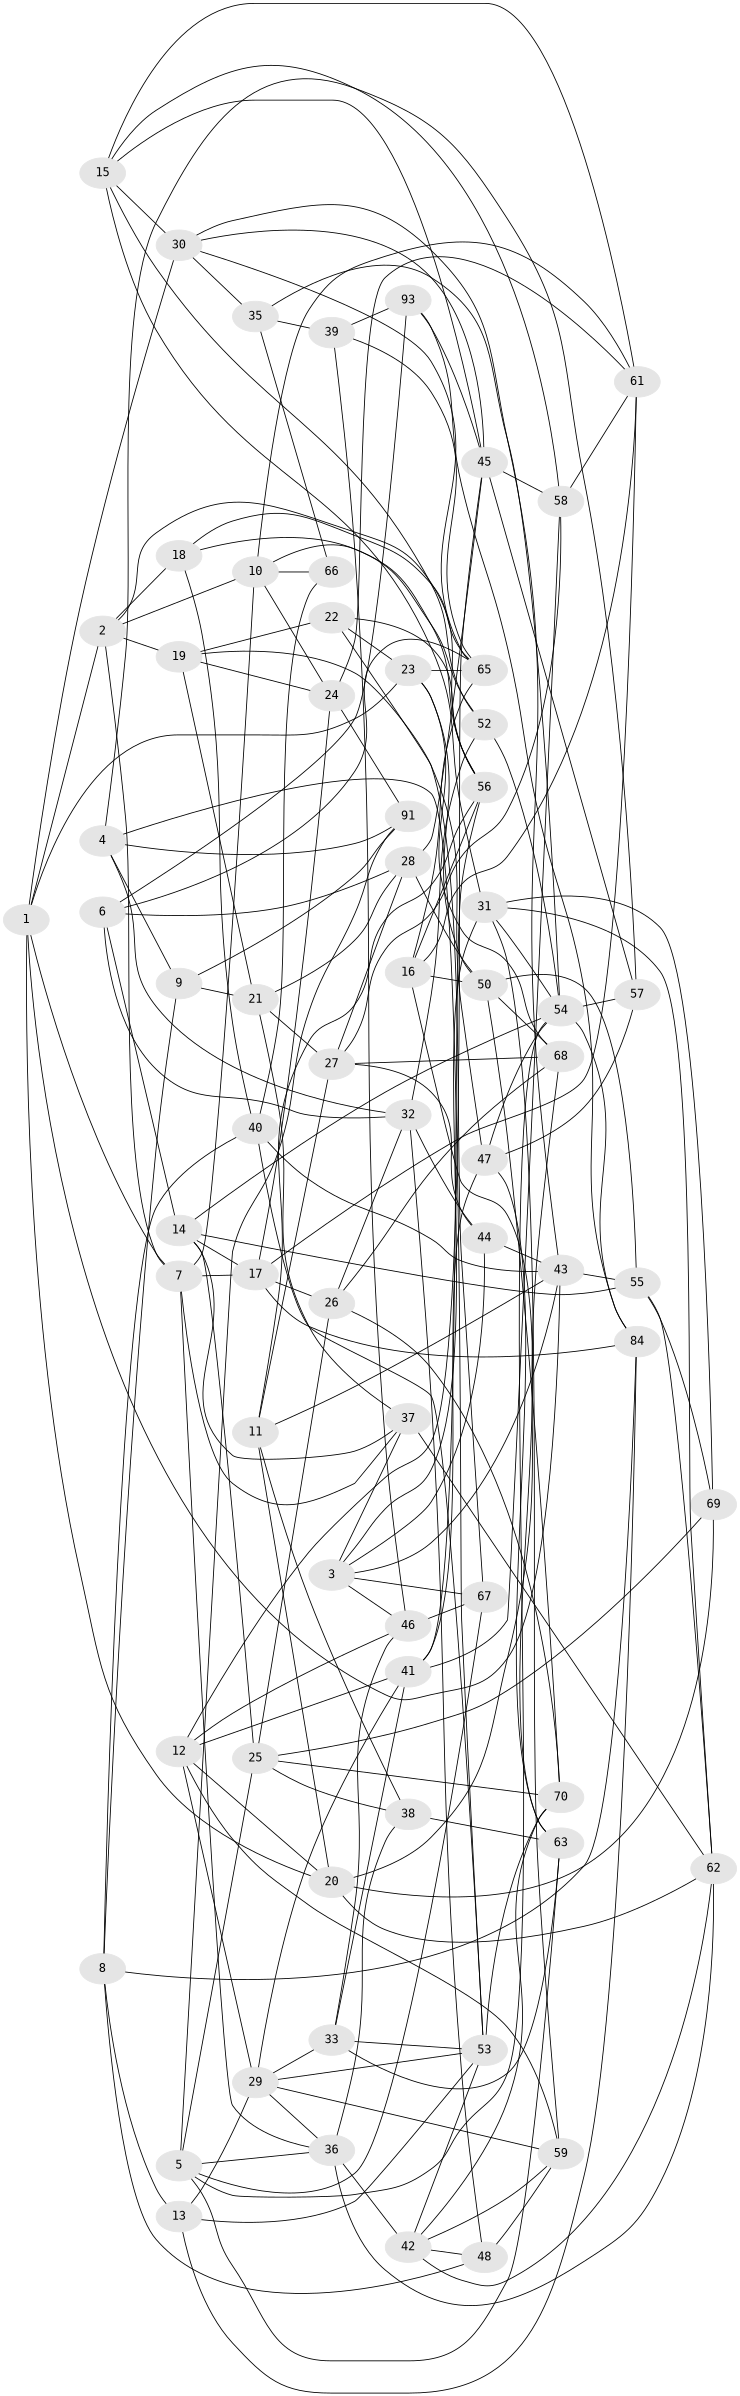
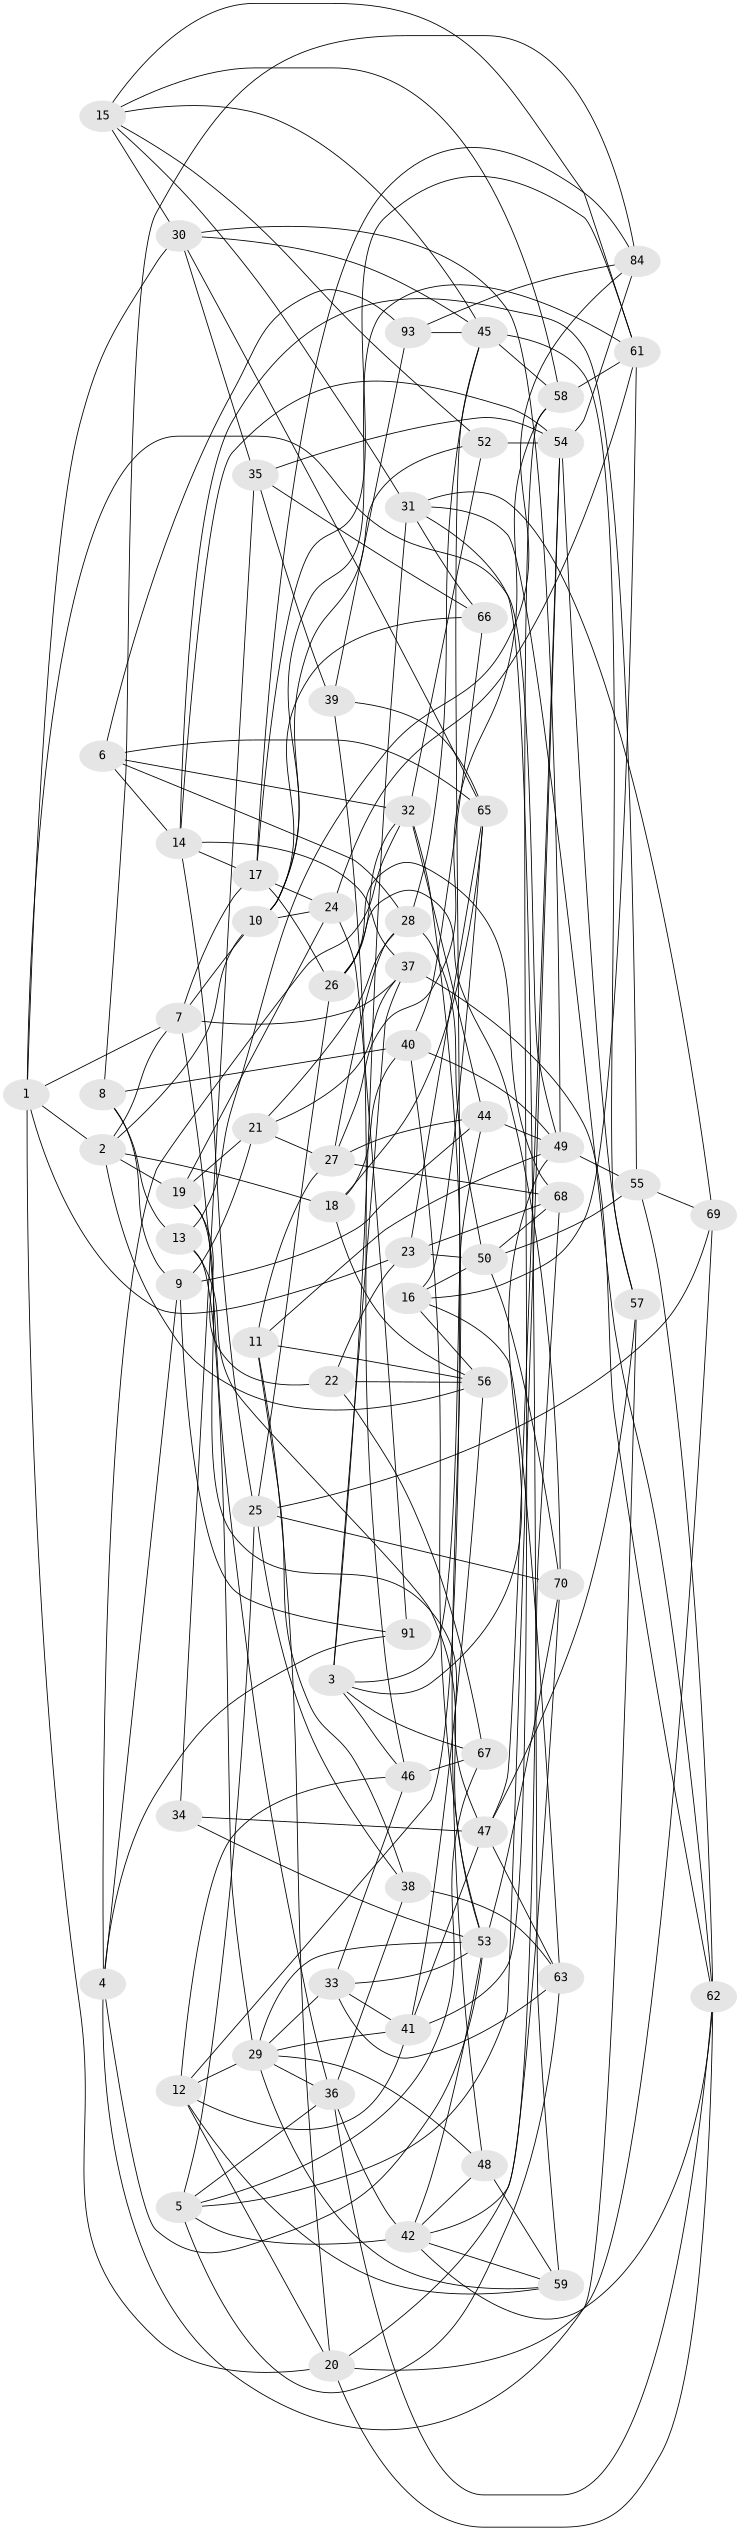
(524, 958) -> (442, 562)
none -> (351, 1232)
(561, 1270) -> (561, 1147)
(217, 1507) -> (288, 2243)
none -> (179, 1816)
(180, 2259) -> (379, 2083)
